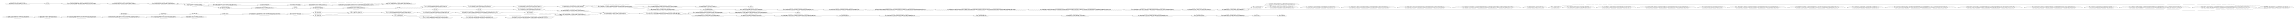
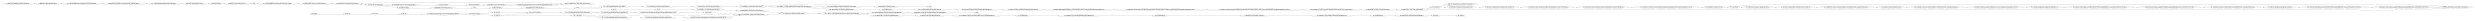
none -> (216, 4)
